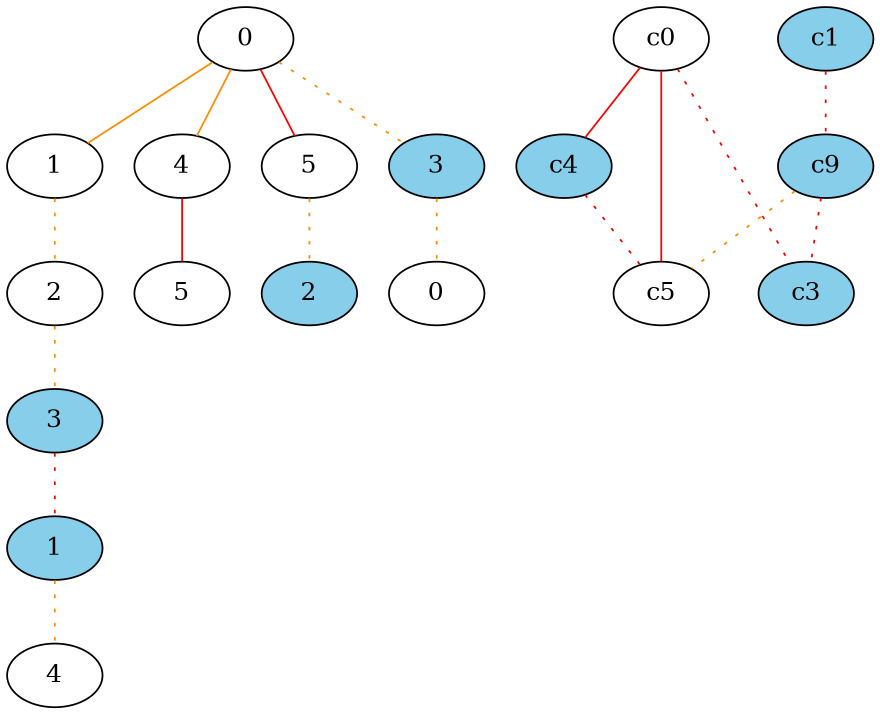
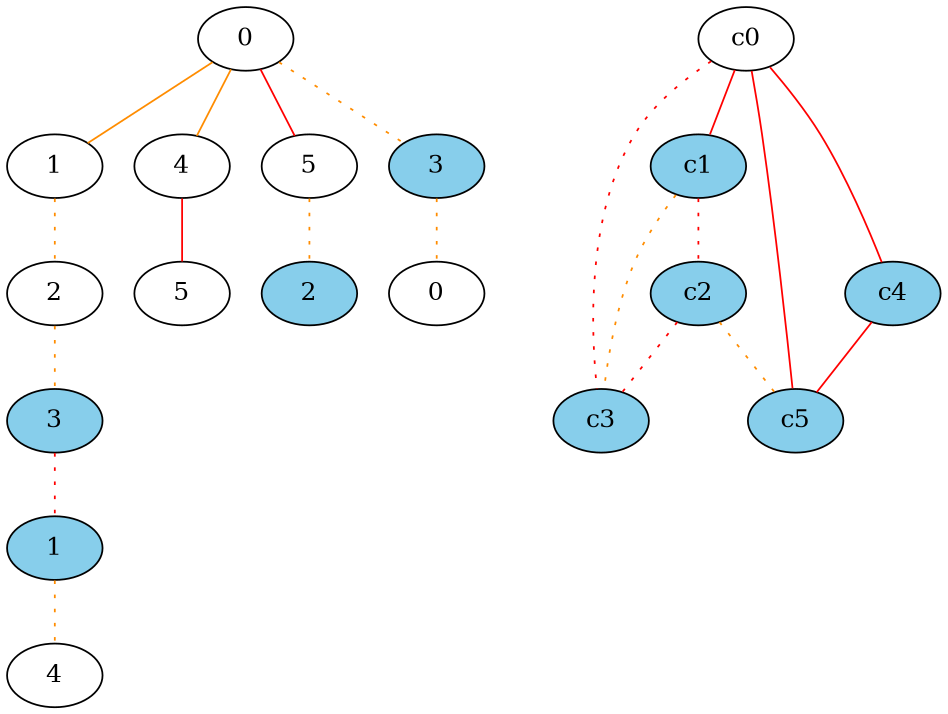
none -> (722, 102)
(826, 166) -> (698, 293)
(613, 230) -> (844, 357)
none -> (626, 286)
(661, 293) -> (796, 421)
